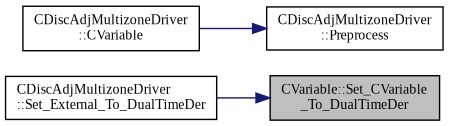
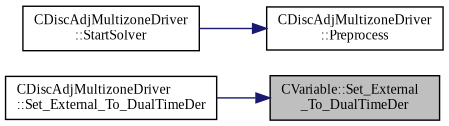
(111, 28) -> (111, 28)
(355, 98) -> (355, 98)
